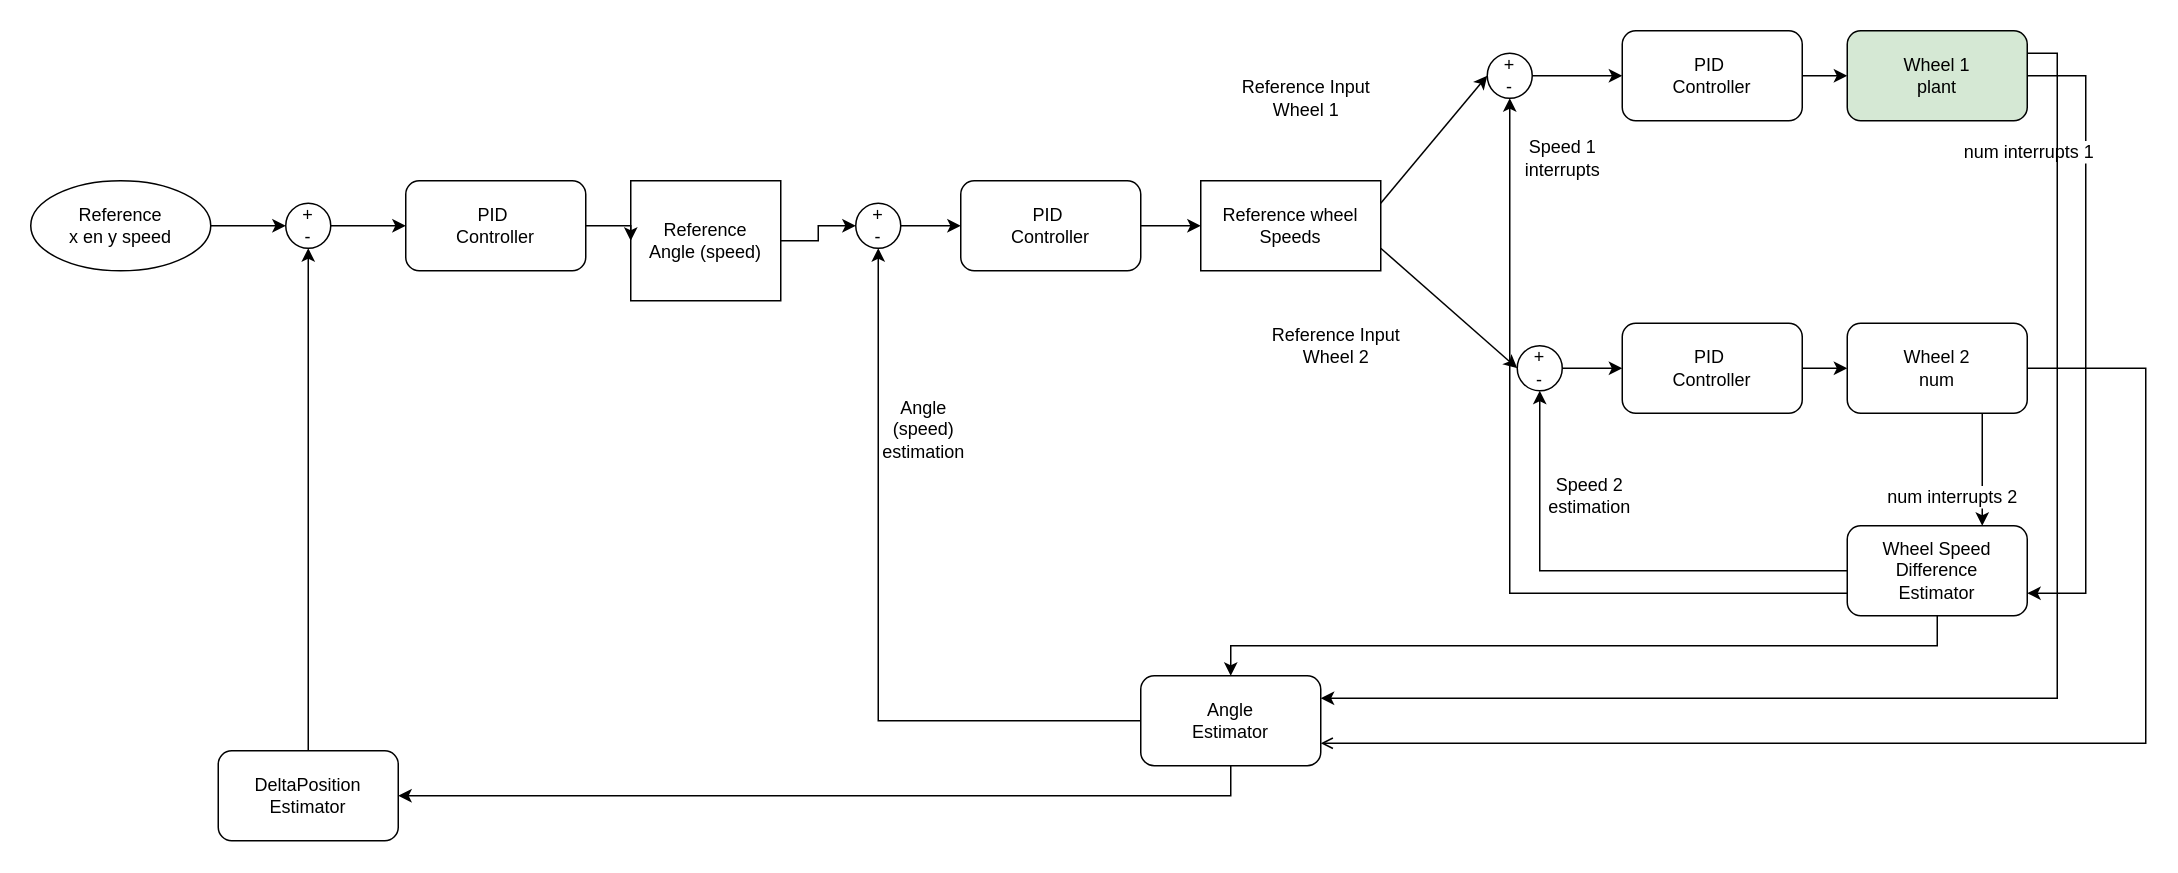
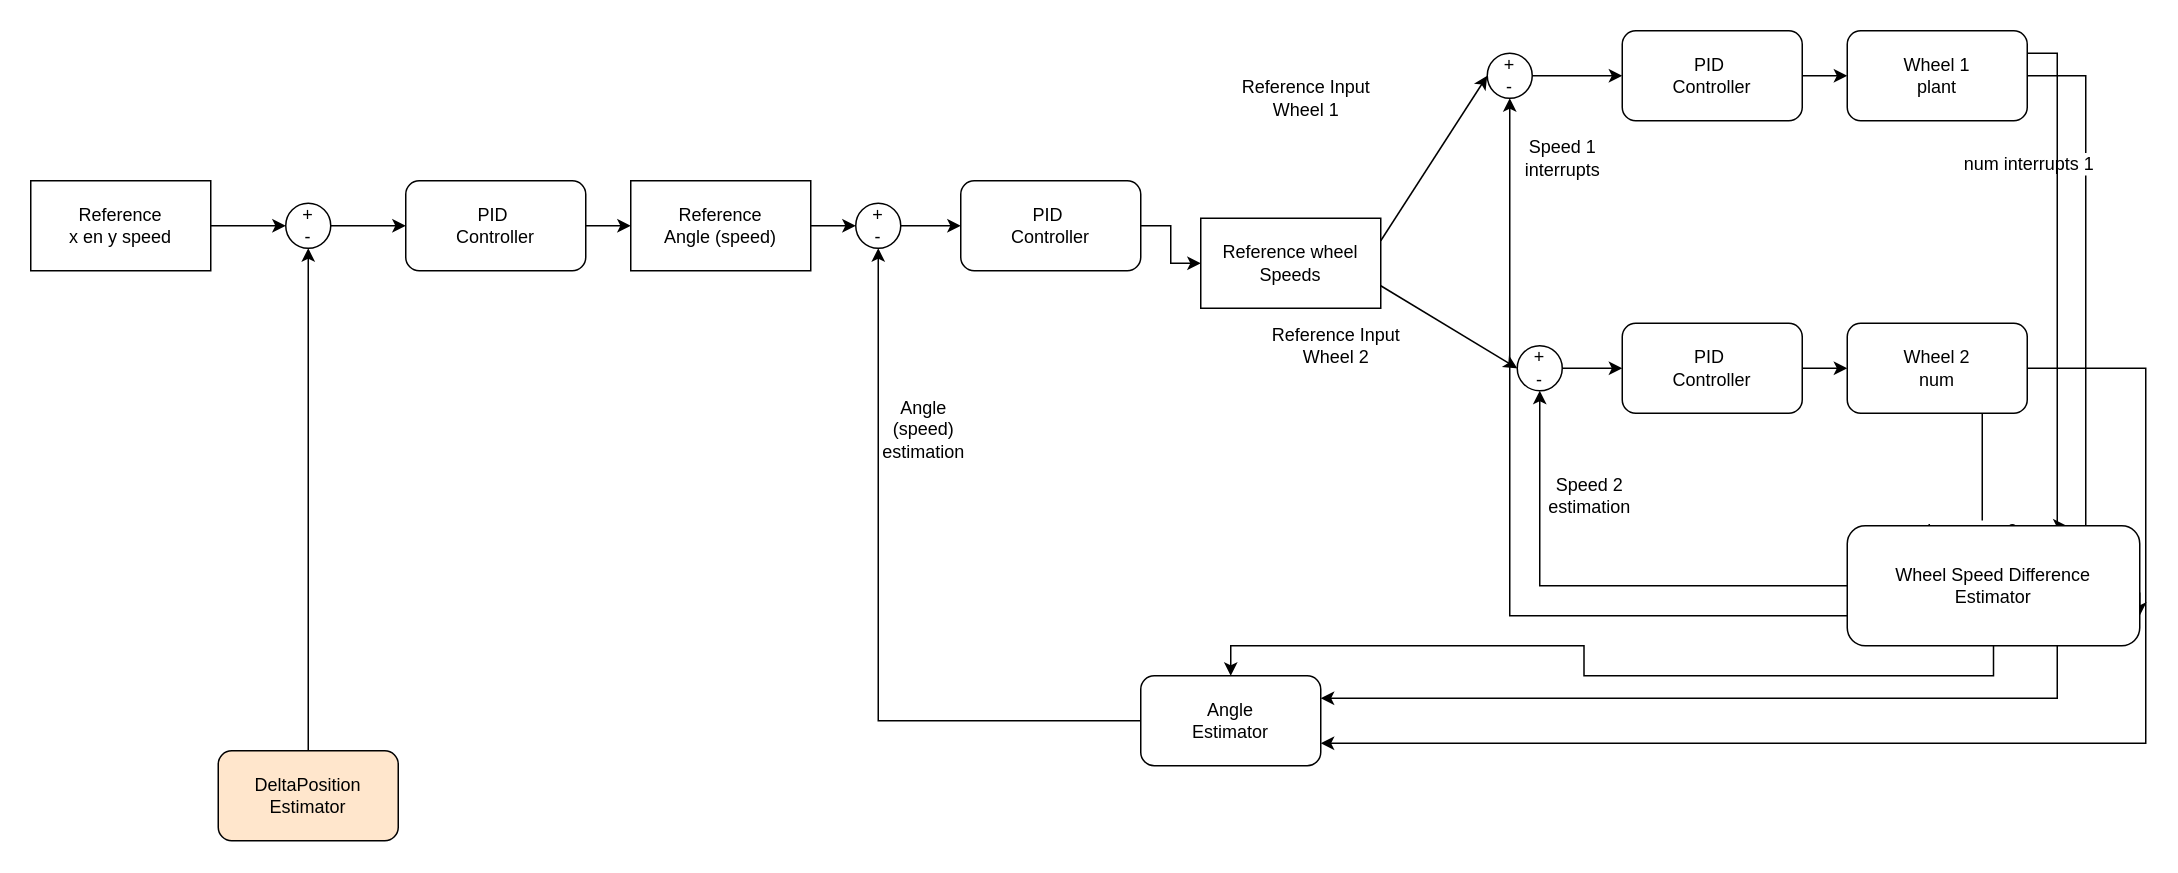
(1937, 76) -> (1937, 76)
(121, 226) -> (121, 226)
(1291, 226) -> (1291, 263)
(706, 241) -> (721, 226)
(1937, 571) -> (1994, 586)
(1329, 743) -> (1332, 743)
(308, 796) -> (308, 796)
(834, 796) -> none
